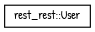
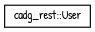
(47, 16) -> (47, 16)
